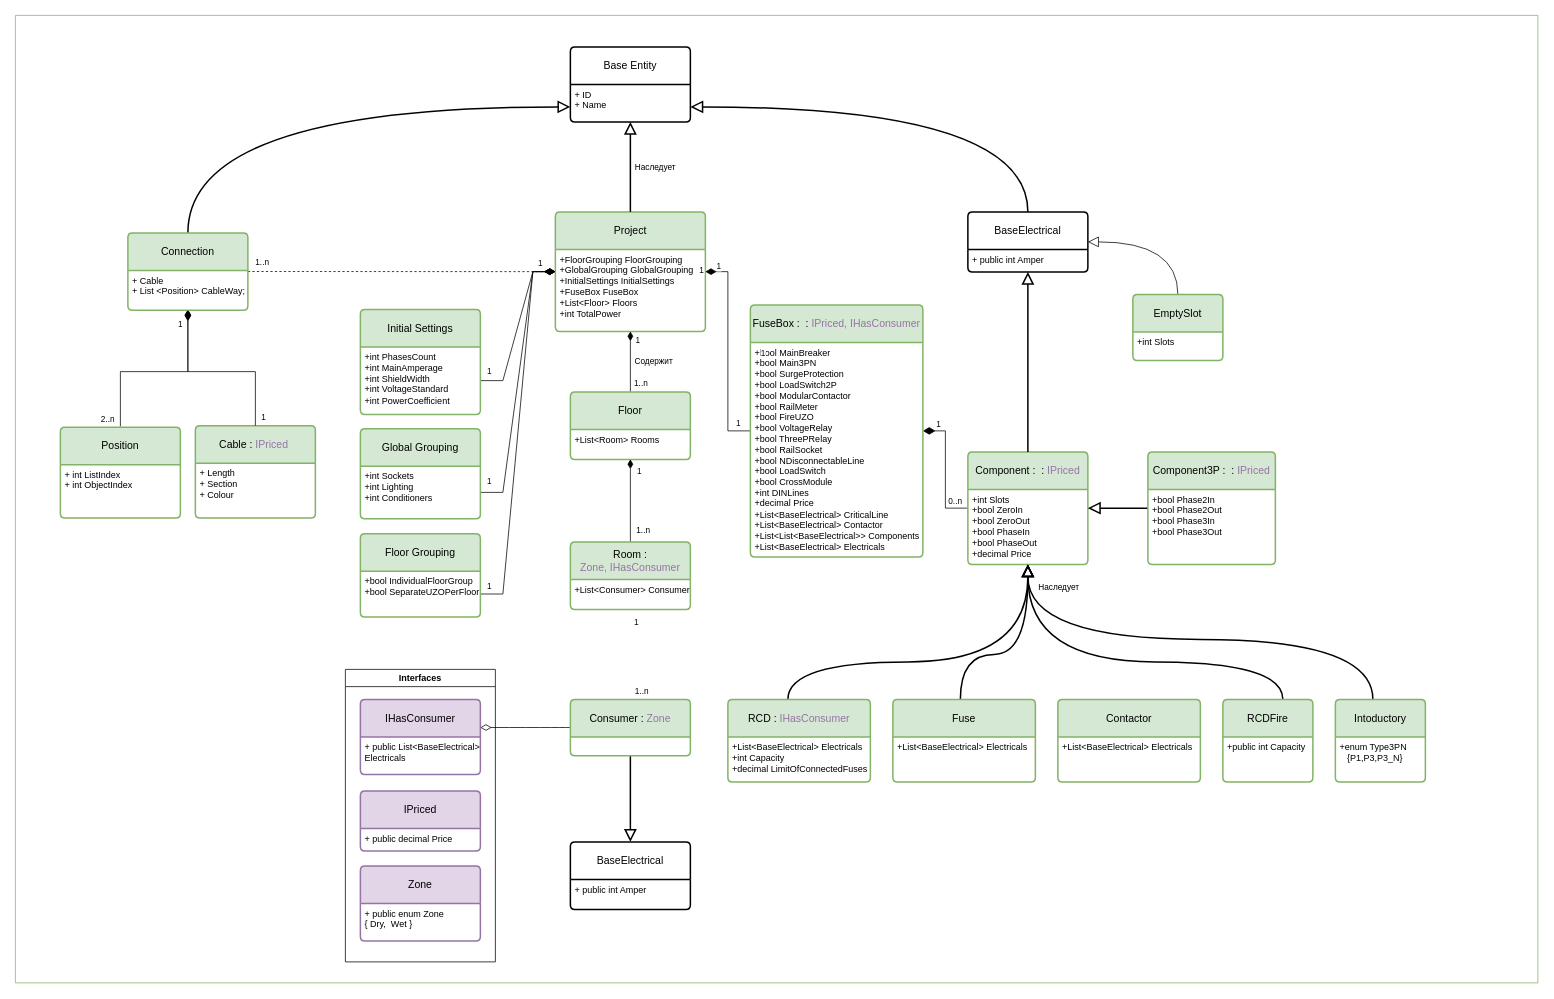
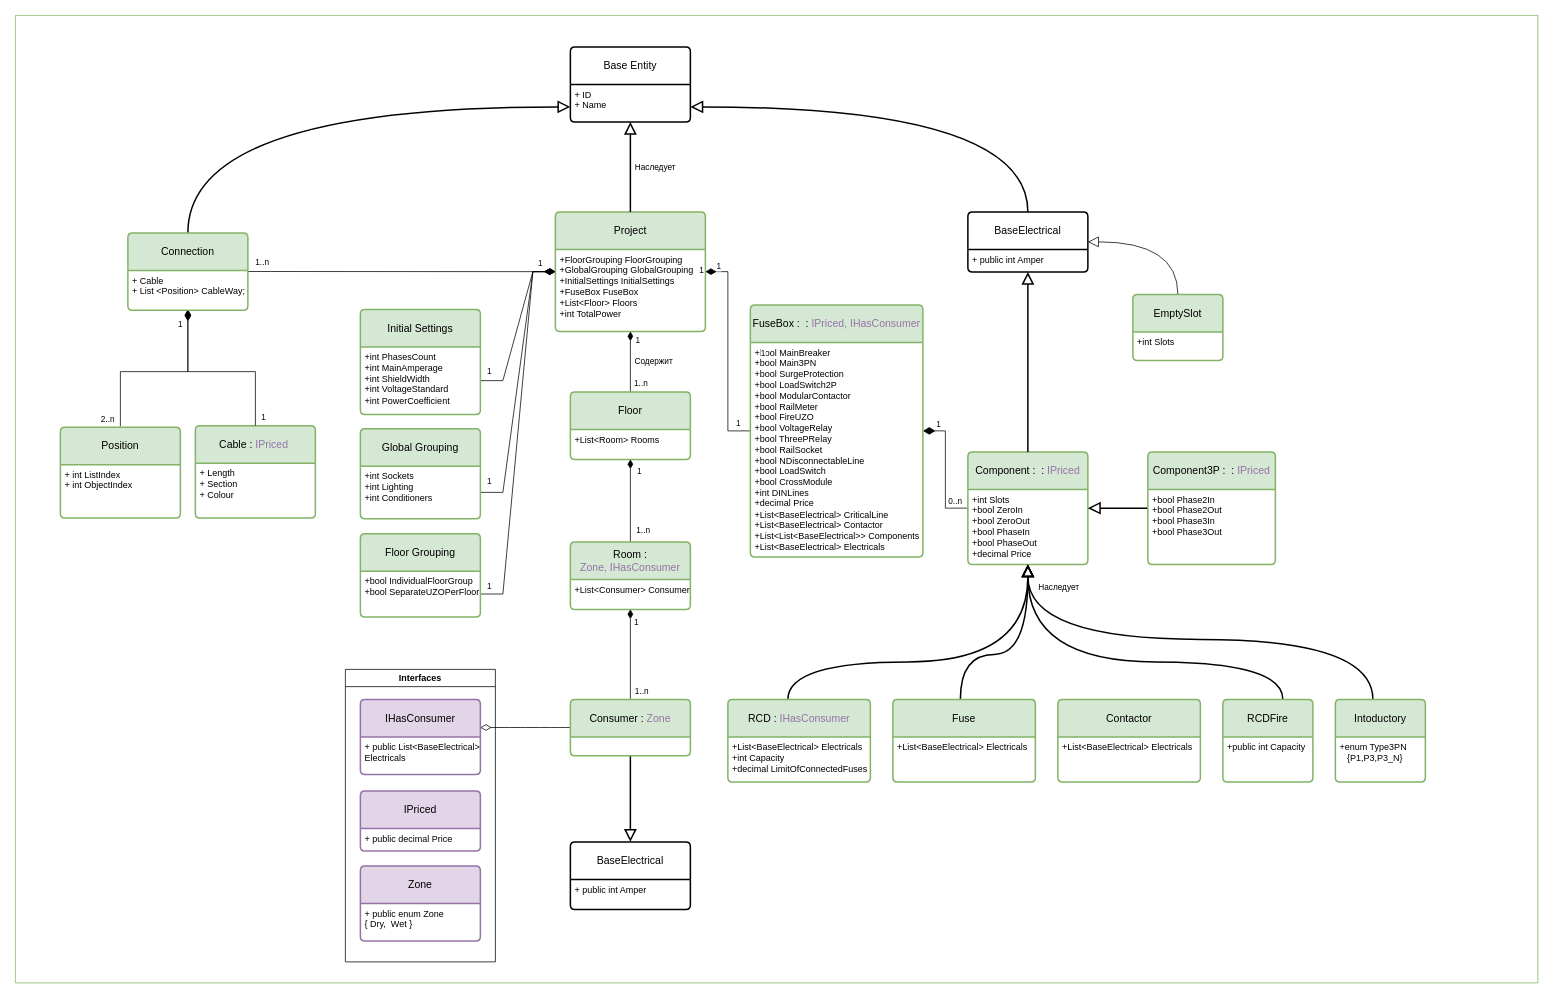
(390, 272) -> (390, 272)
none -> (630, 659)
